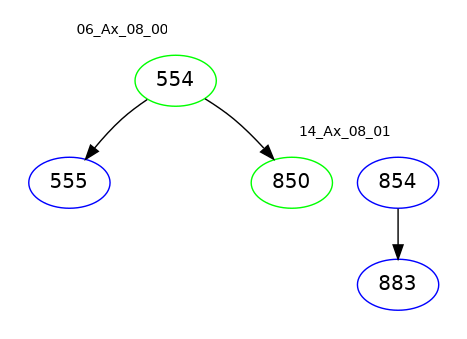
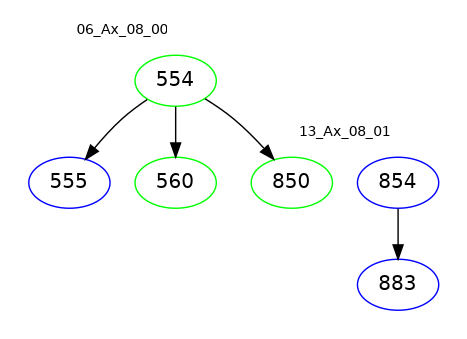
(345, 132) -> (345, 132)
none -> (176, 183)
